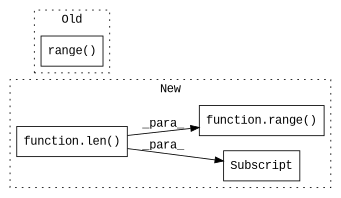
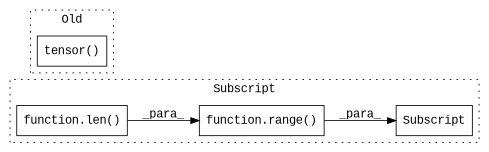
(72, 51) -> (72, 51)
(170, 89) -> (245, 89)
(171, 154) -> (356, 121)
